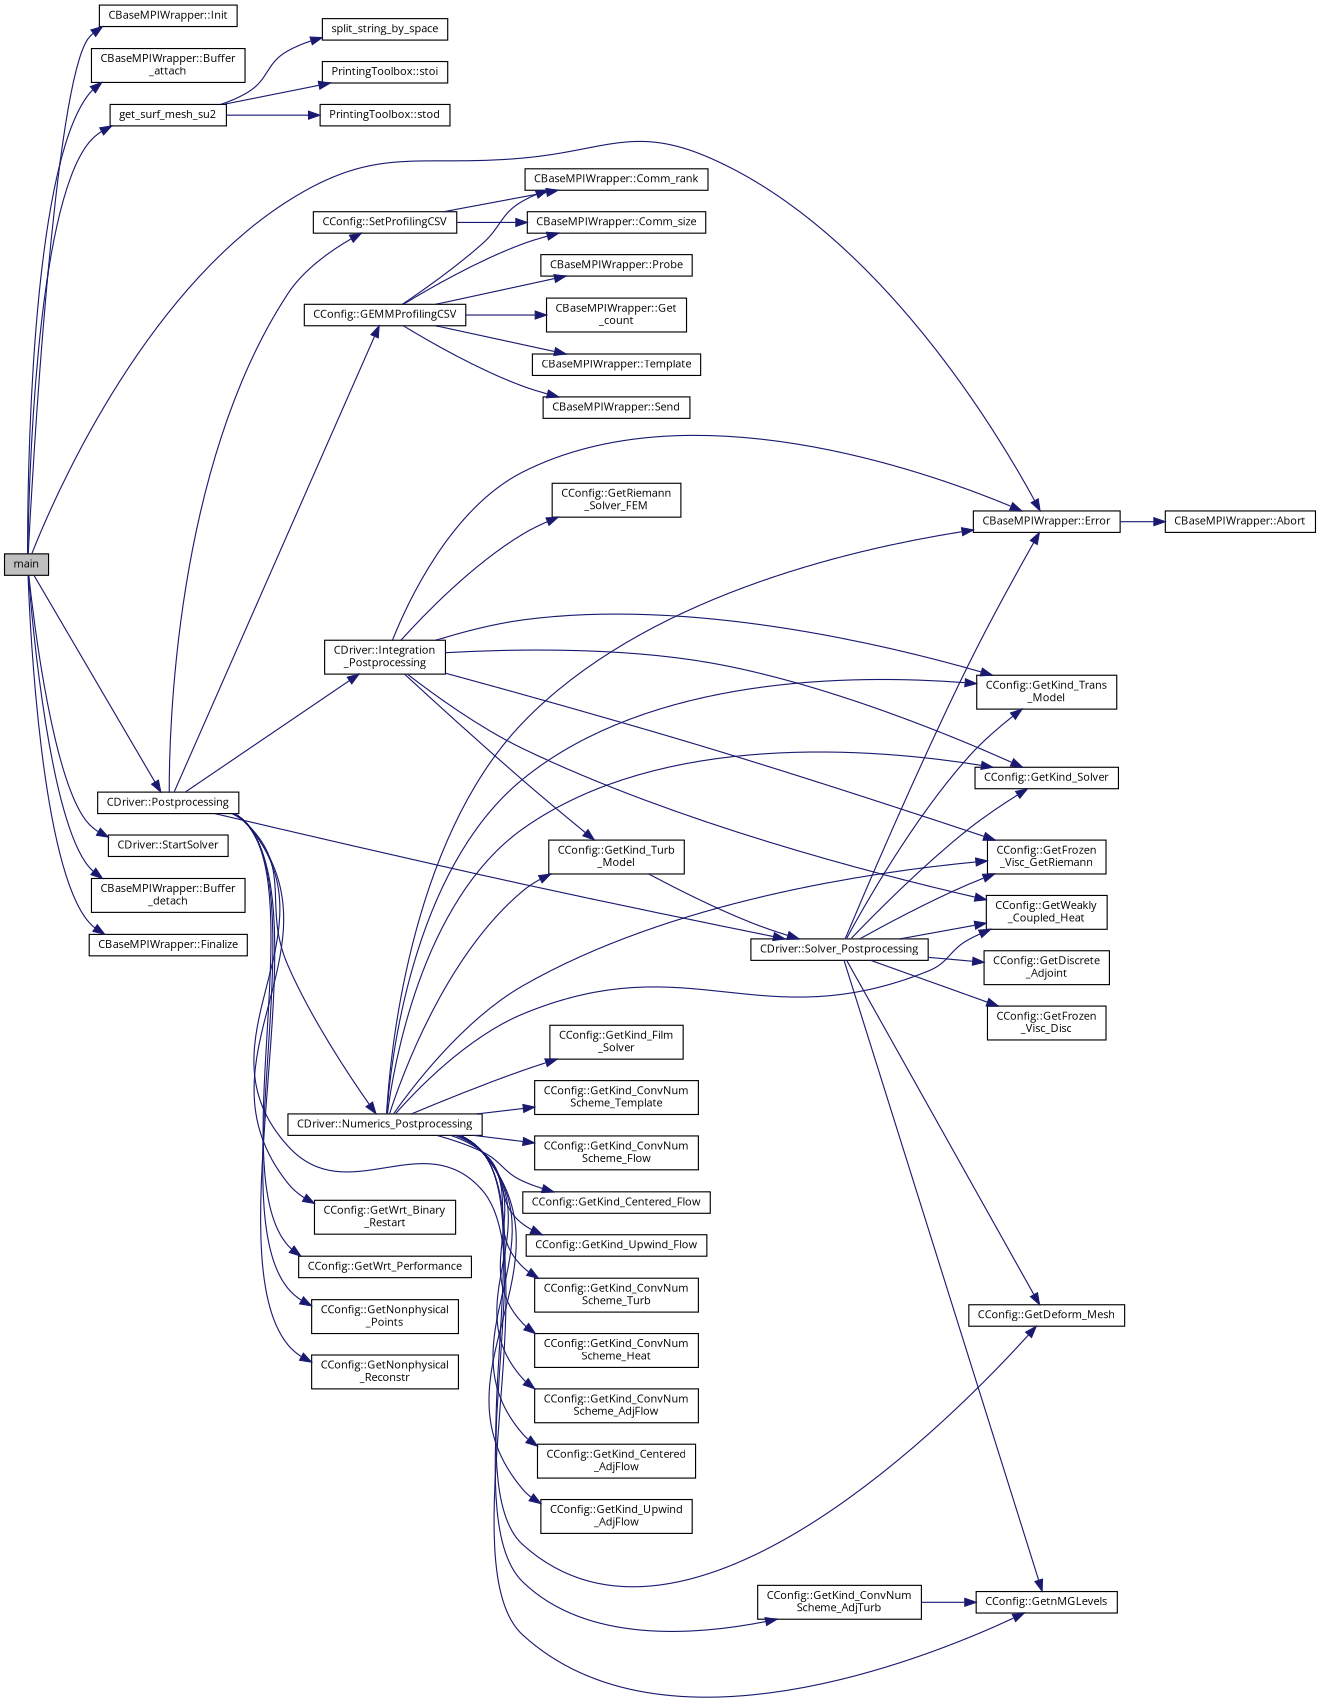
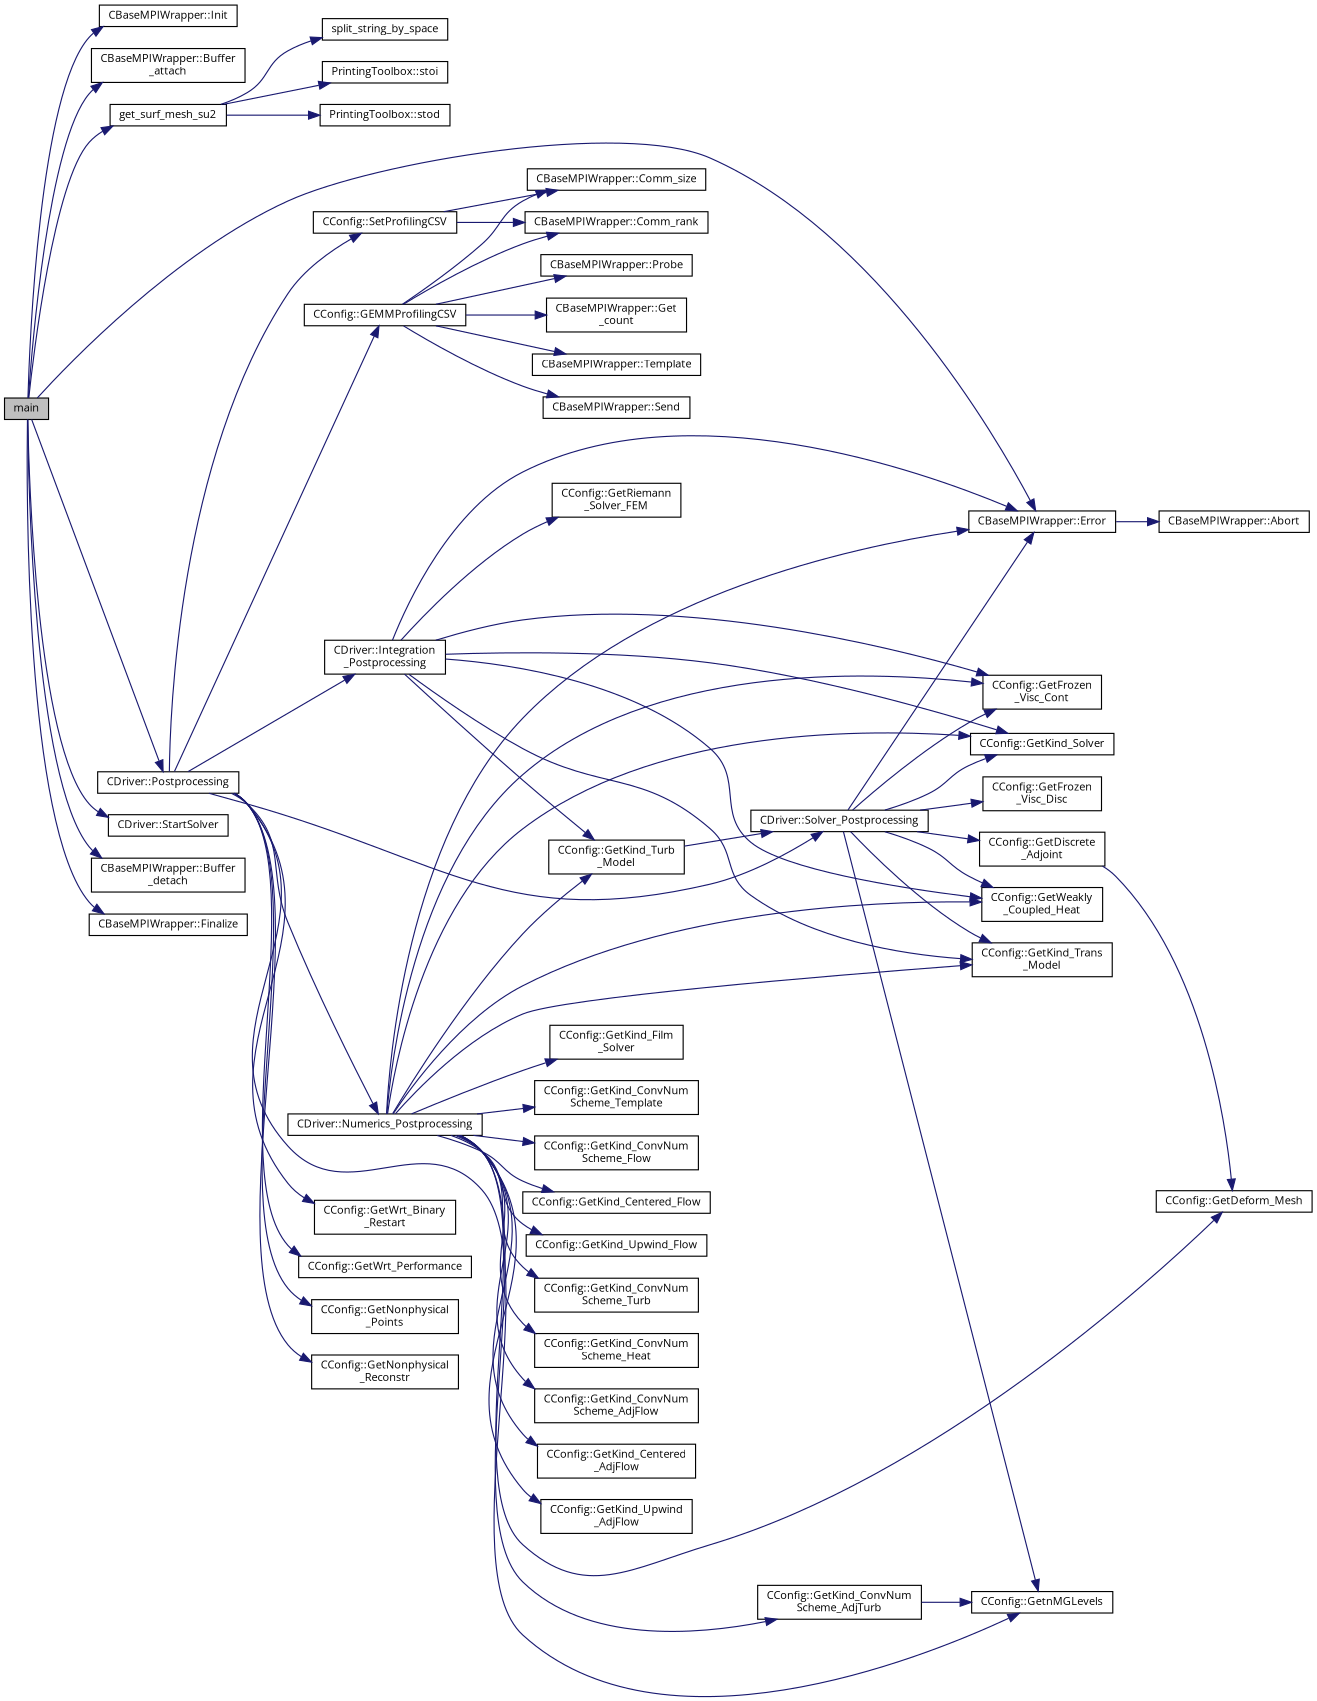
(1047, 857) -> (1042, 692)
(940, 1128) -> (1194, 1010)
